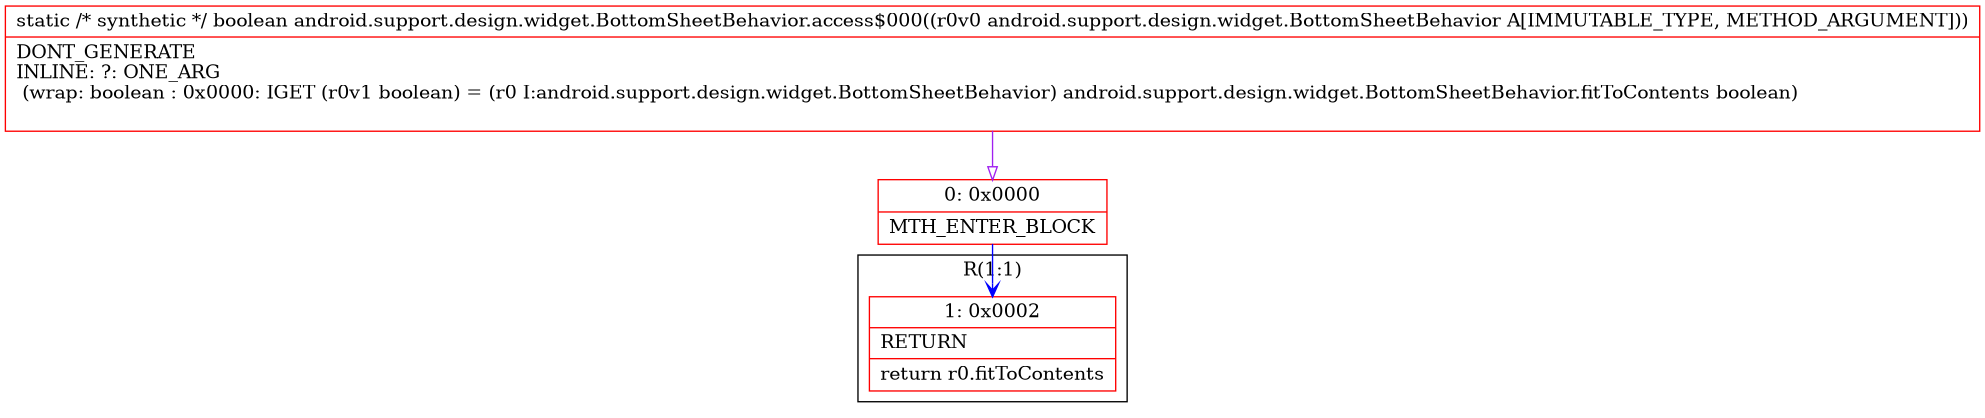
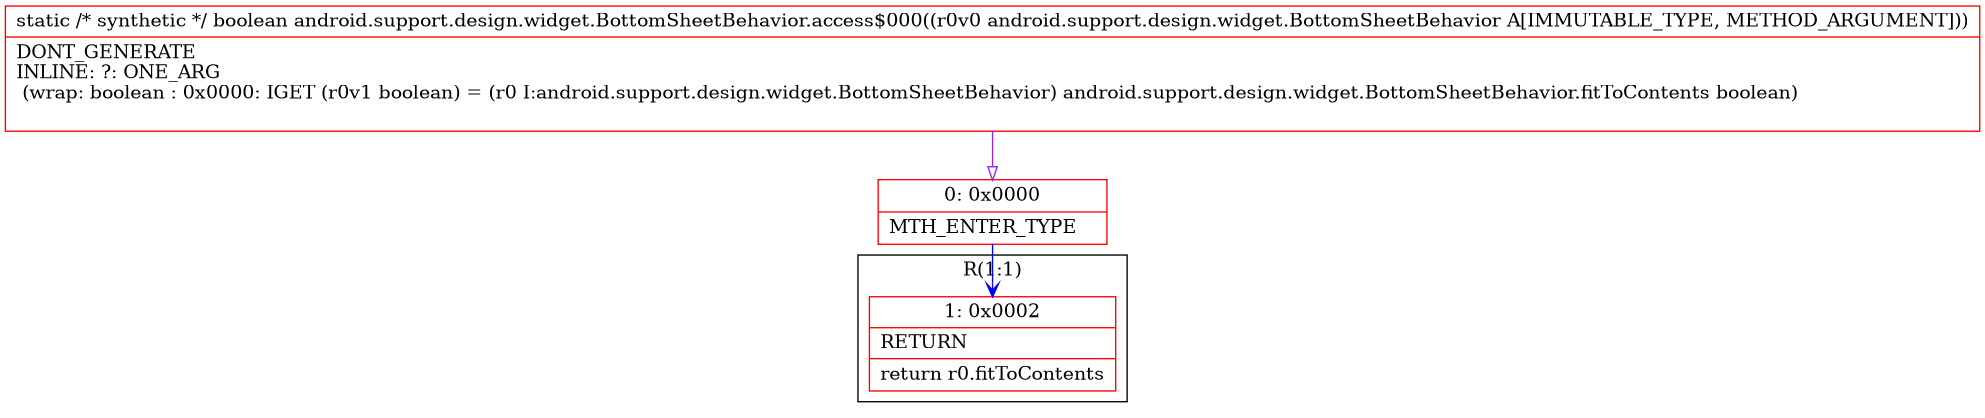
(993, 227) -> (983, 227)
